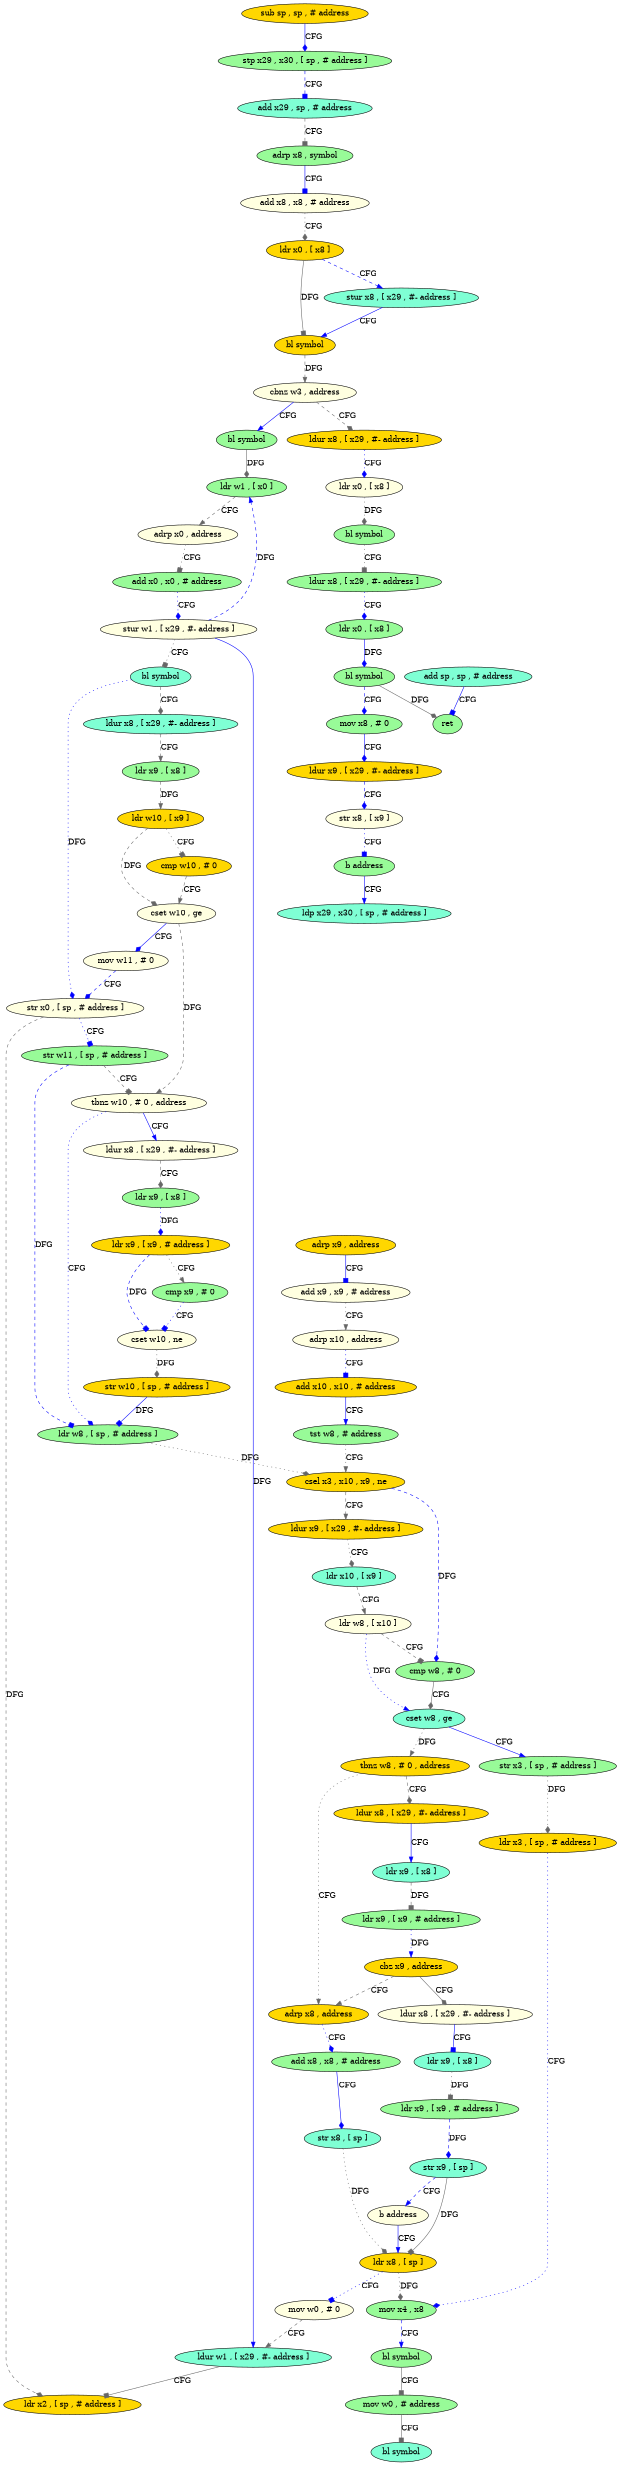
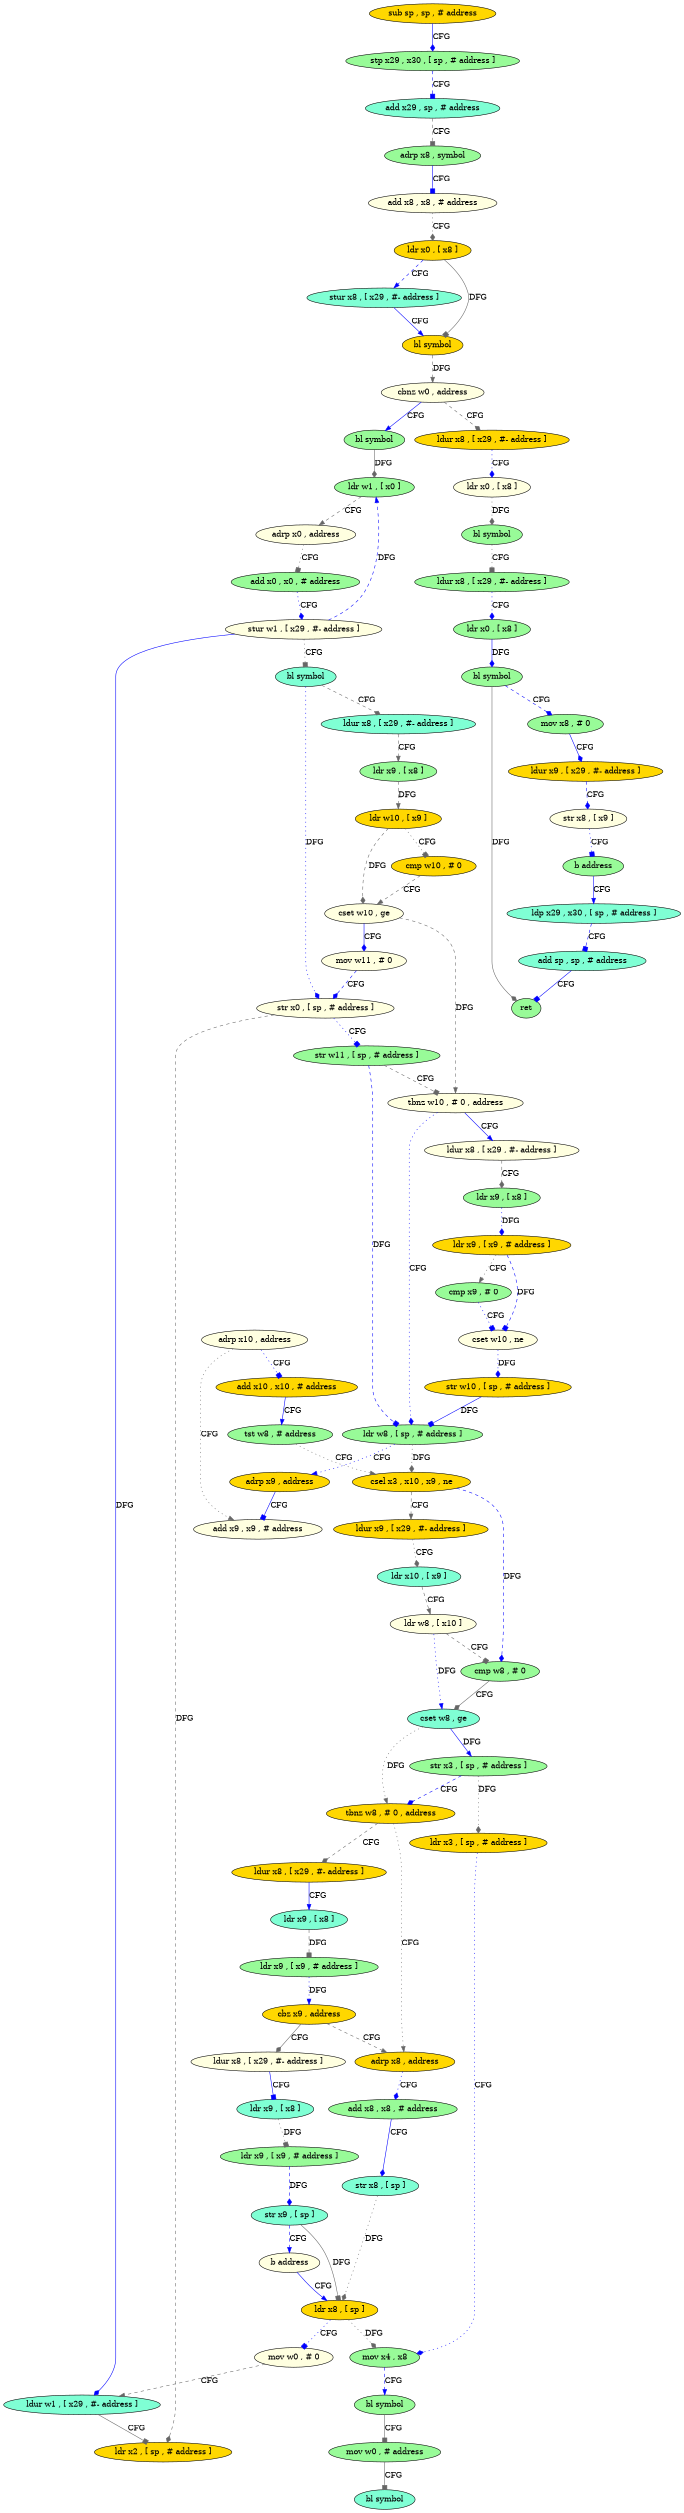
(305, 393) -> (433, 393)
none -> (589, 935)
(346, 1313) -> (201, 1432)
(157, 1360) -> (498, 1360)
none -> (357, 1461)
(253, 1480) -> (116, 1470)
(504, 1742) -> (472, 1742)
none -> (437, 1788)
